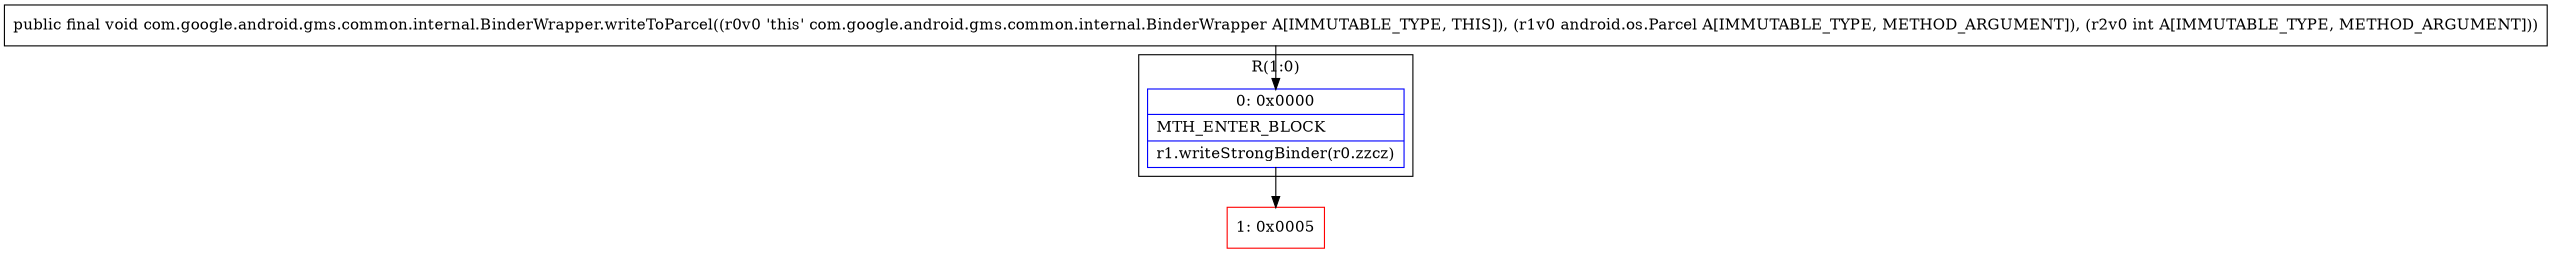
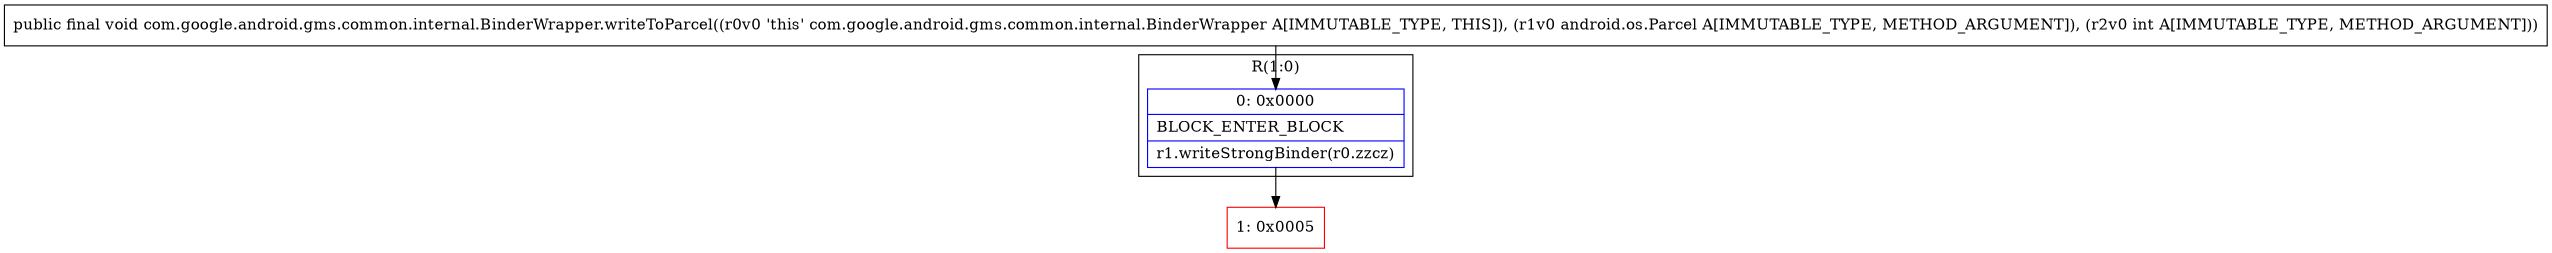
(1242, 127) -> (1250, 127)
